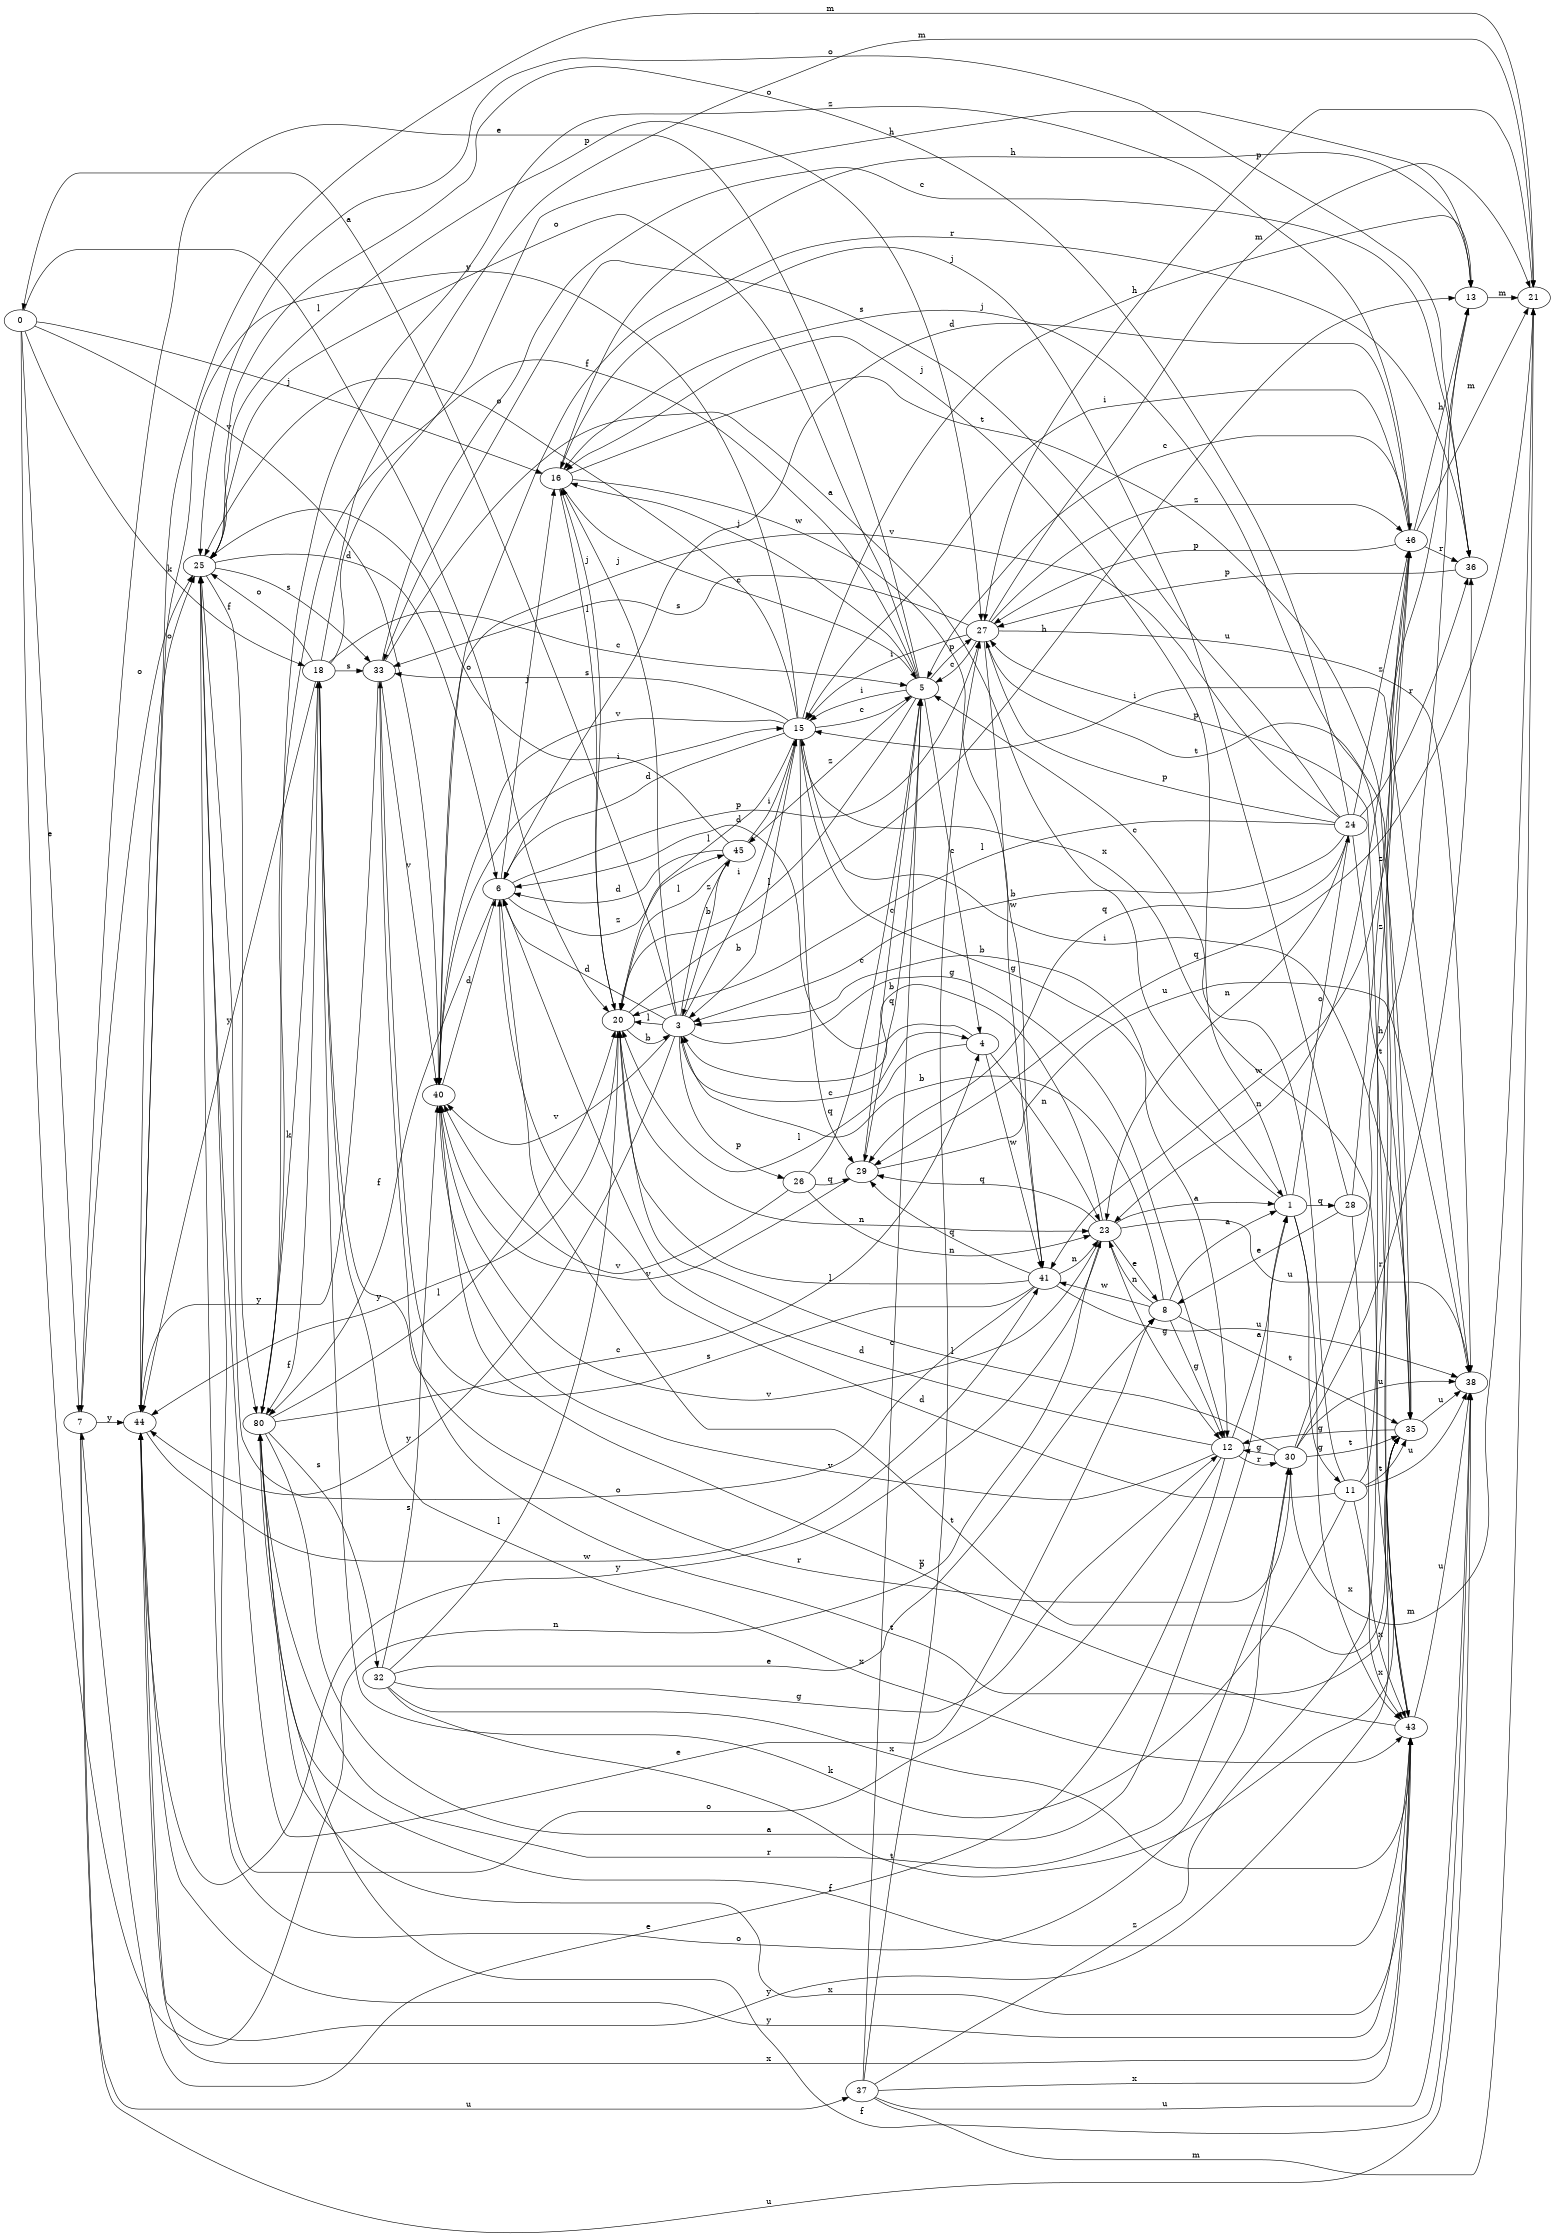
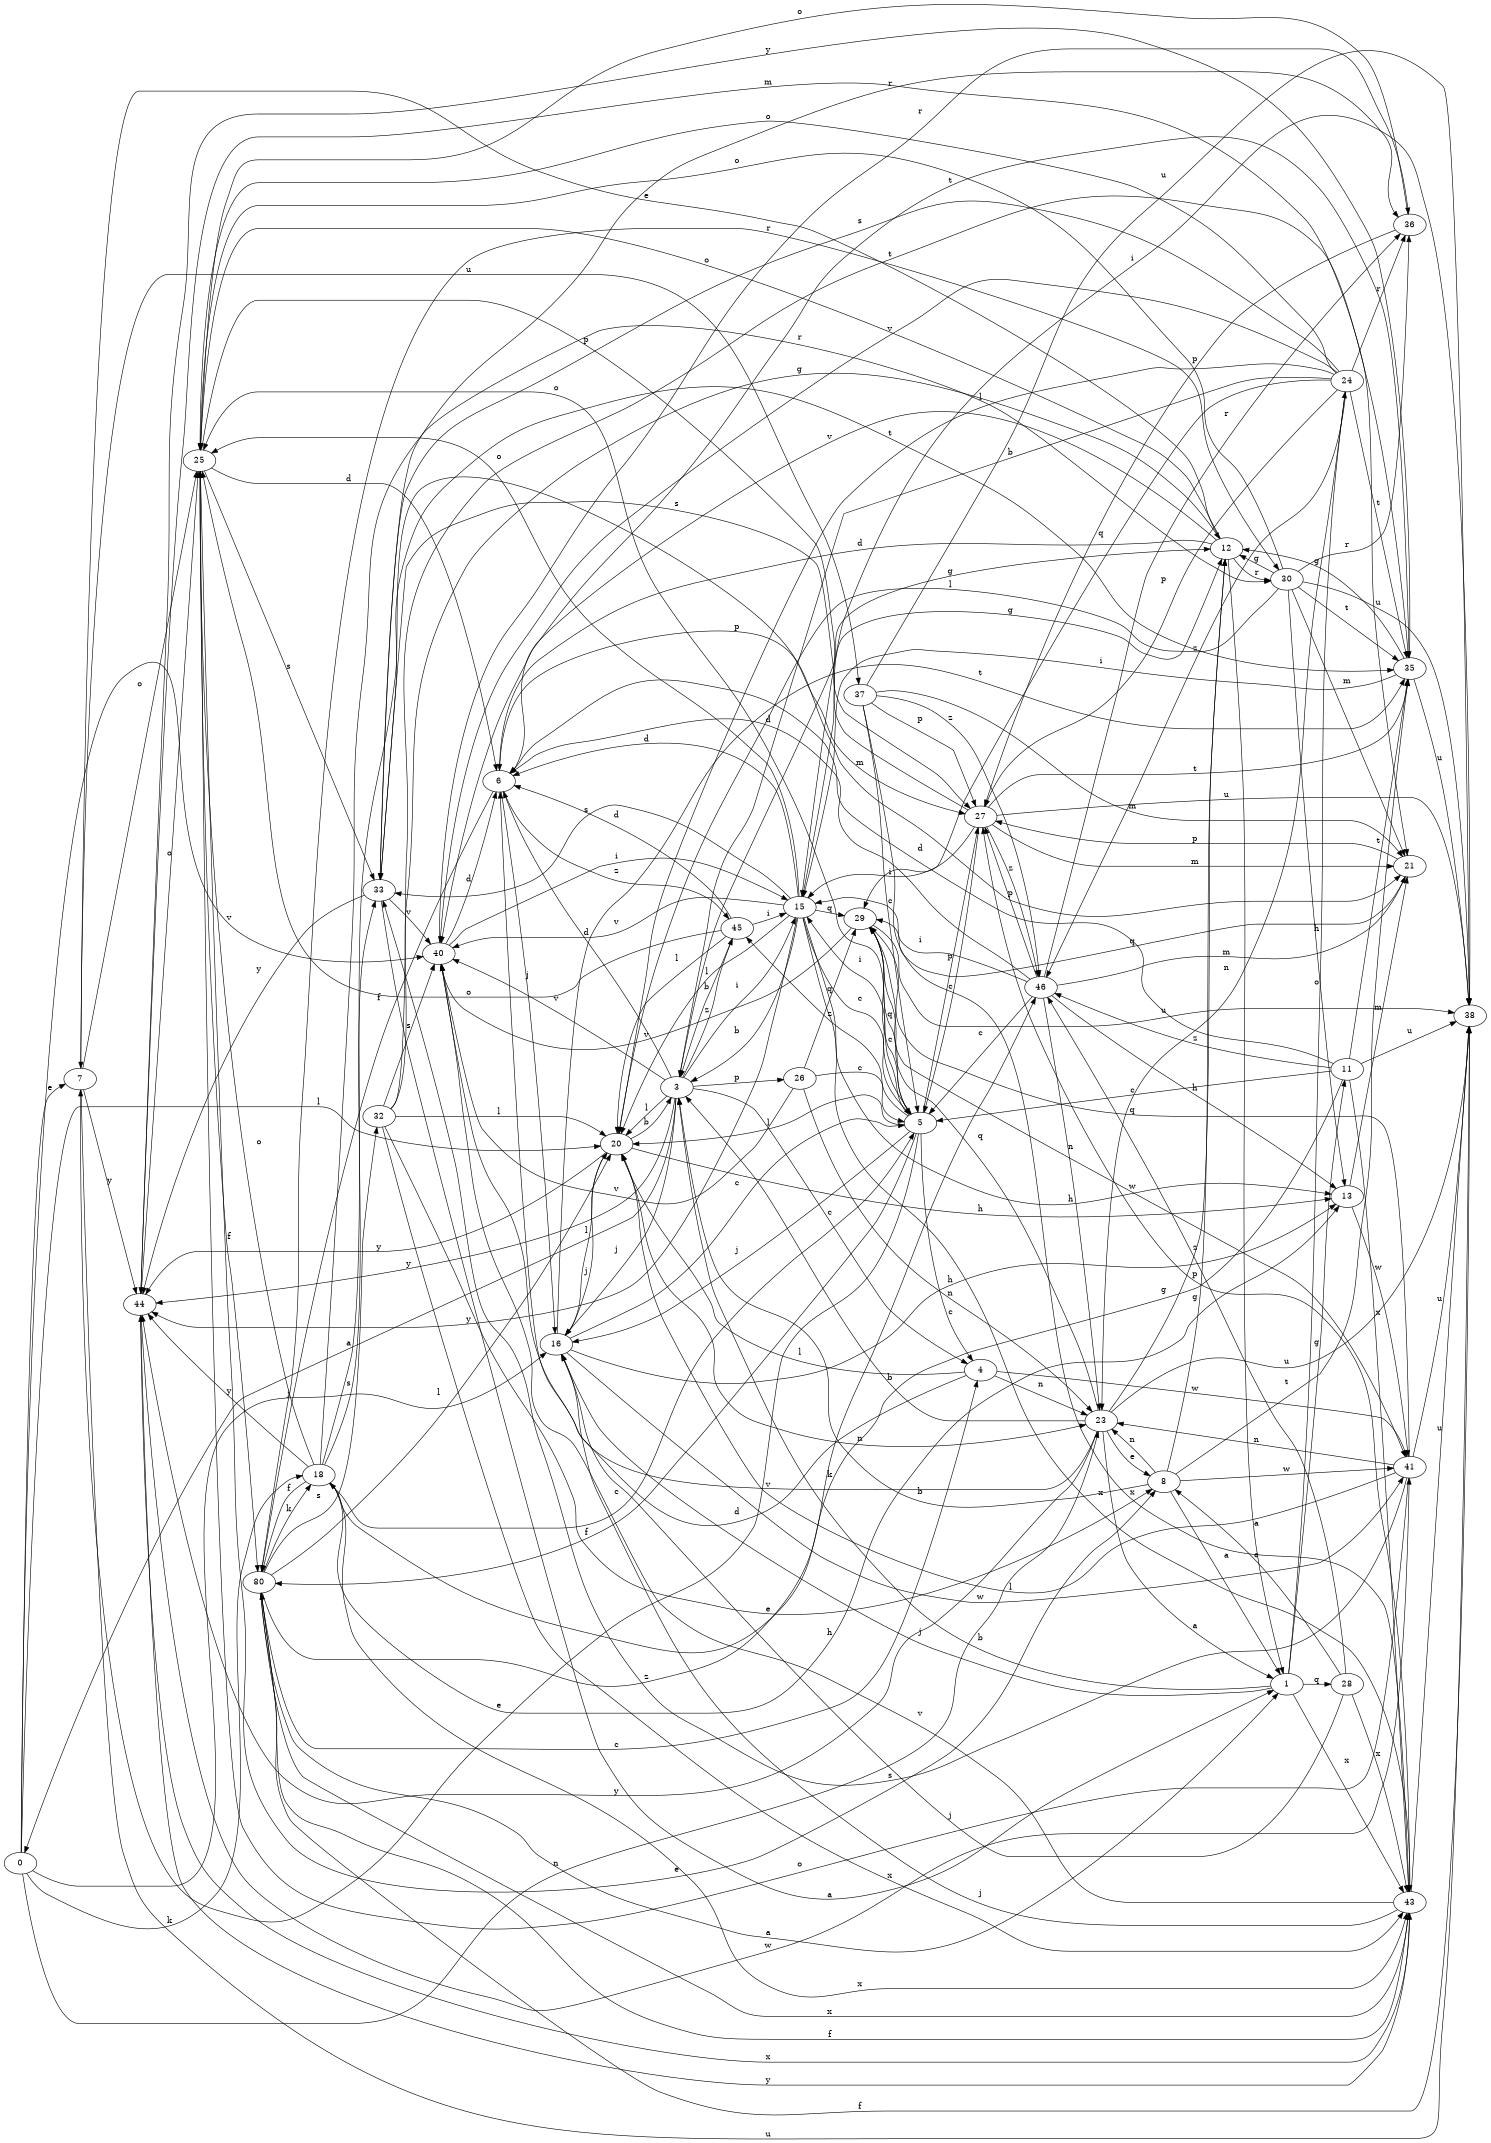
(922, 185) -> (890, 84)
(1017, 951) -> (1125, 1189)
